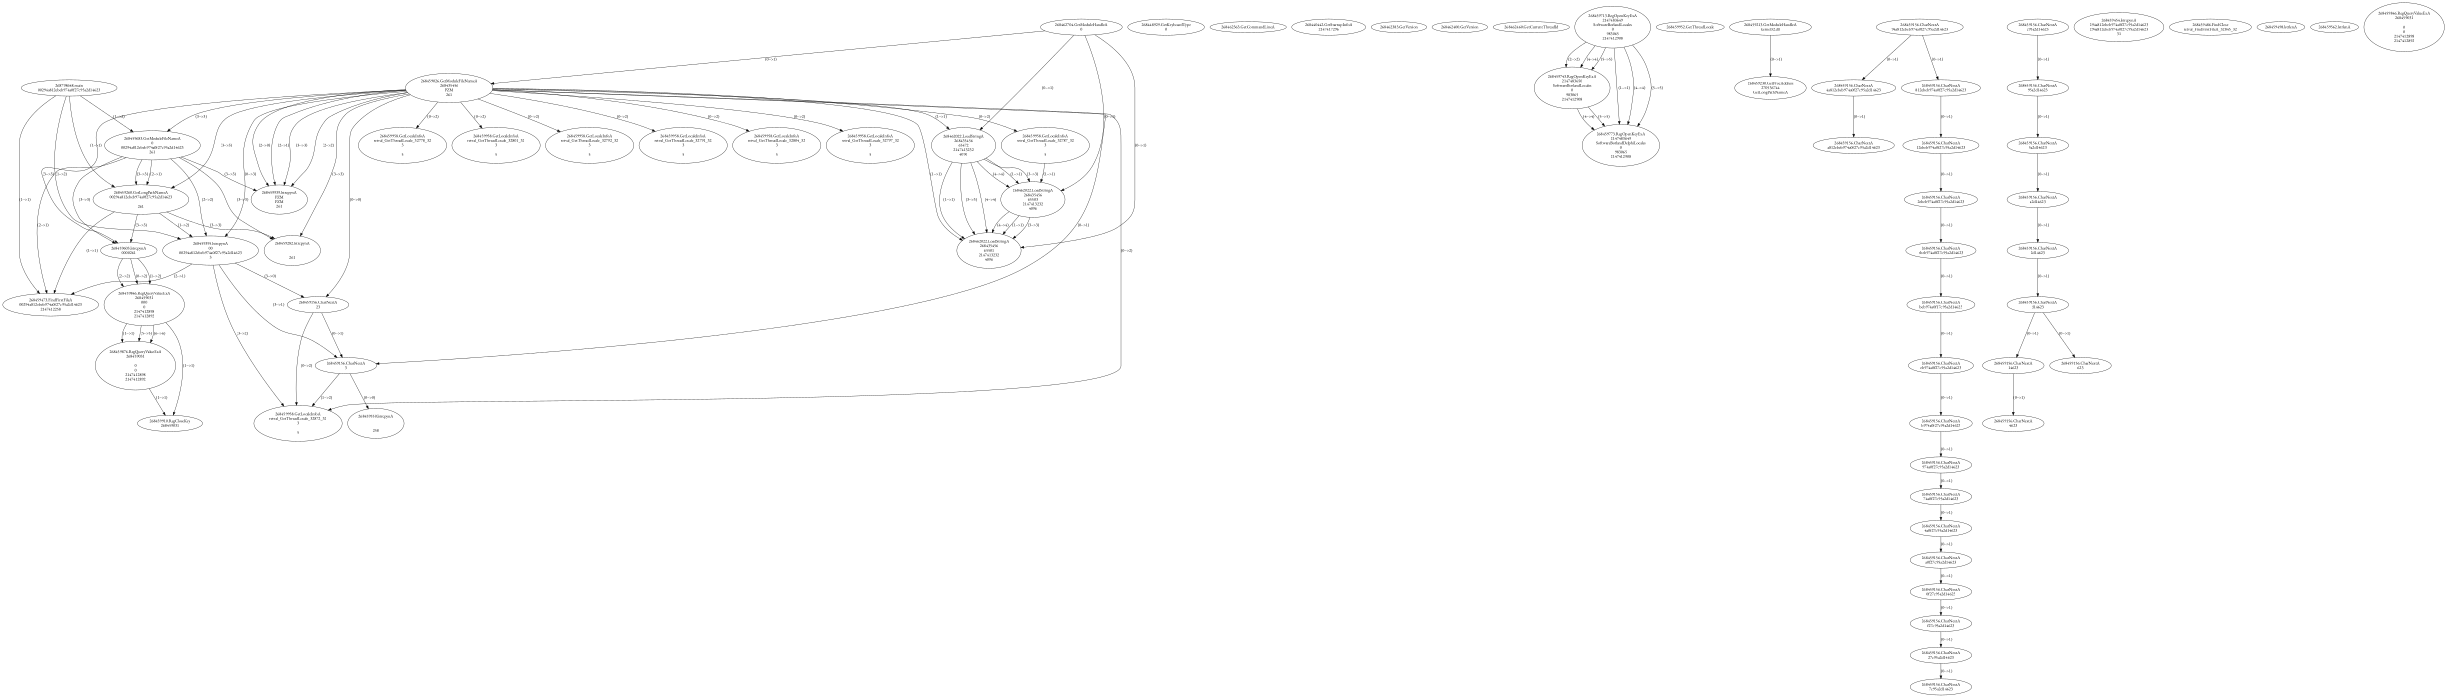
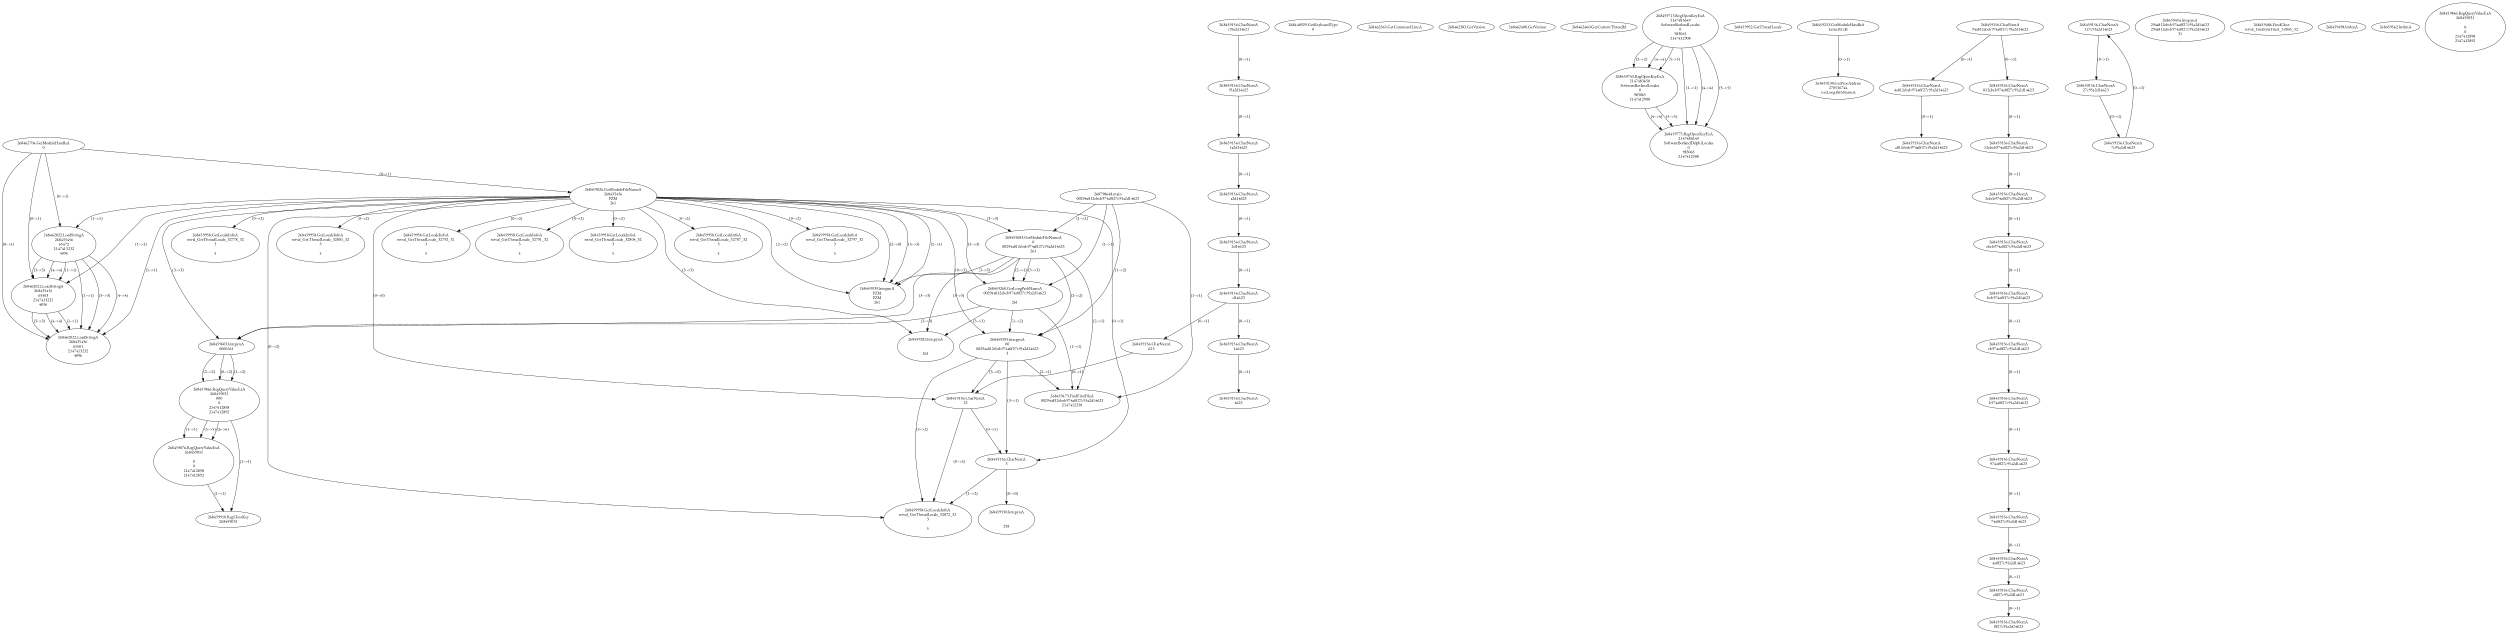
(1329, 27) -> none
(1044, 172) -> (294, 203)
none -> (1055, 374)
(1941, 606) -> (2133, 84)
